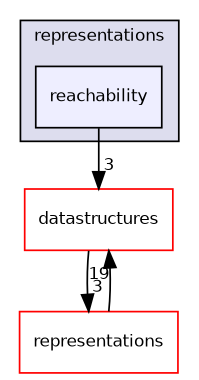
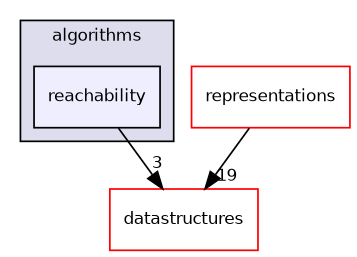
(100, 37) -> (97, 37)
(87, 273) -> none
